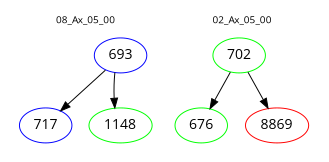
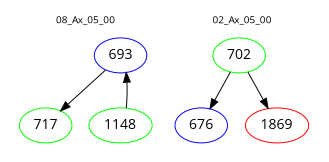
(114, 85) -> (127, 95)
(46, 125) -> (46, 125)
(201, 125) -> (201, 125)
(277, 125) -> (277, 125)
